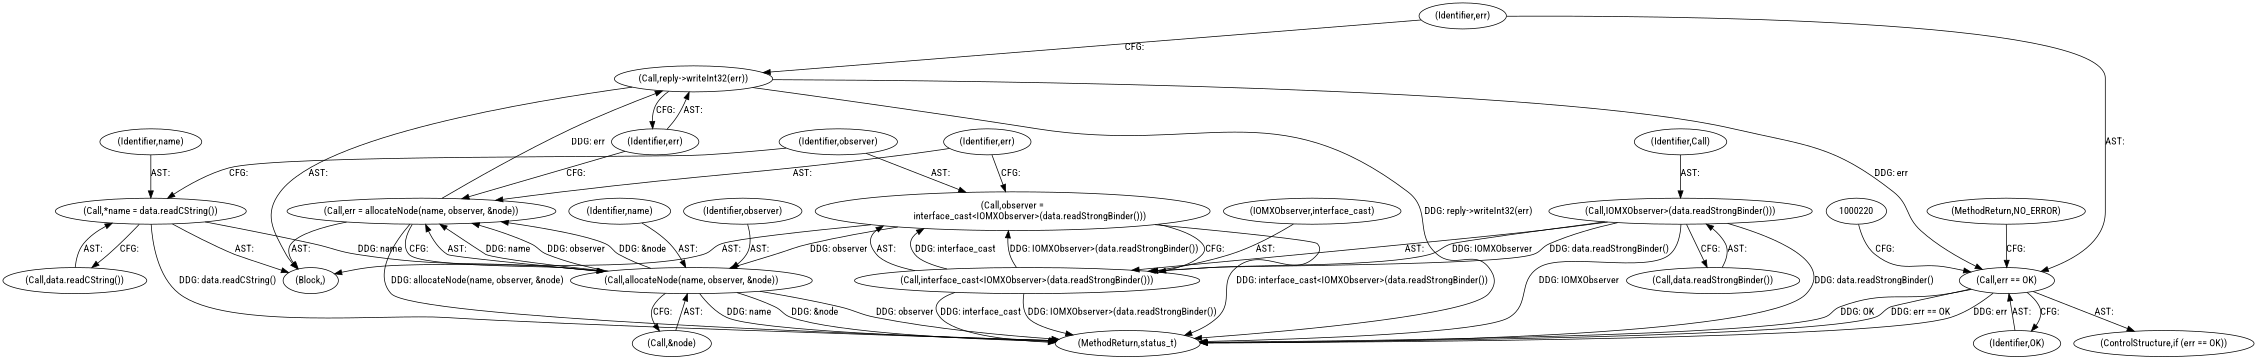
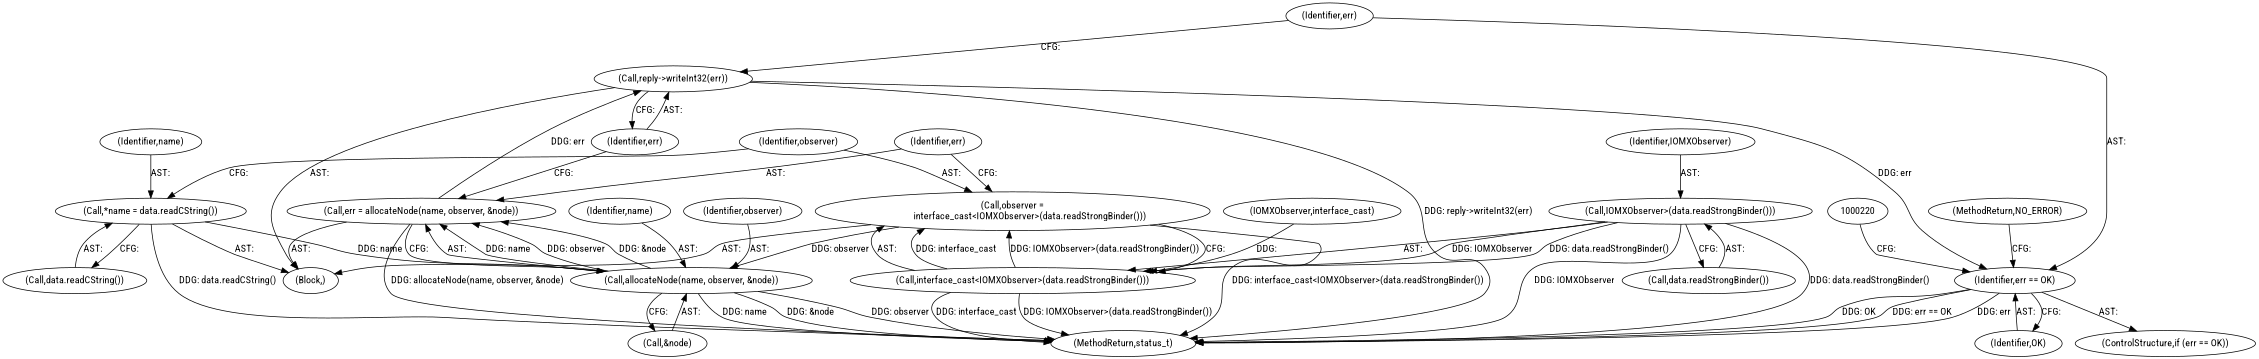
(1681, 142) -> (1681, 142)
(1267, 249) -> (1268, 249)
(2007, 281) -> (2015, 281)
